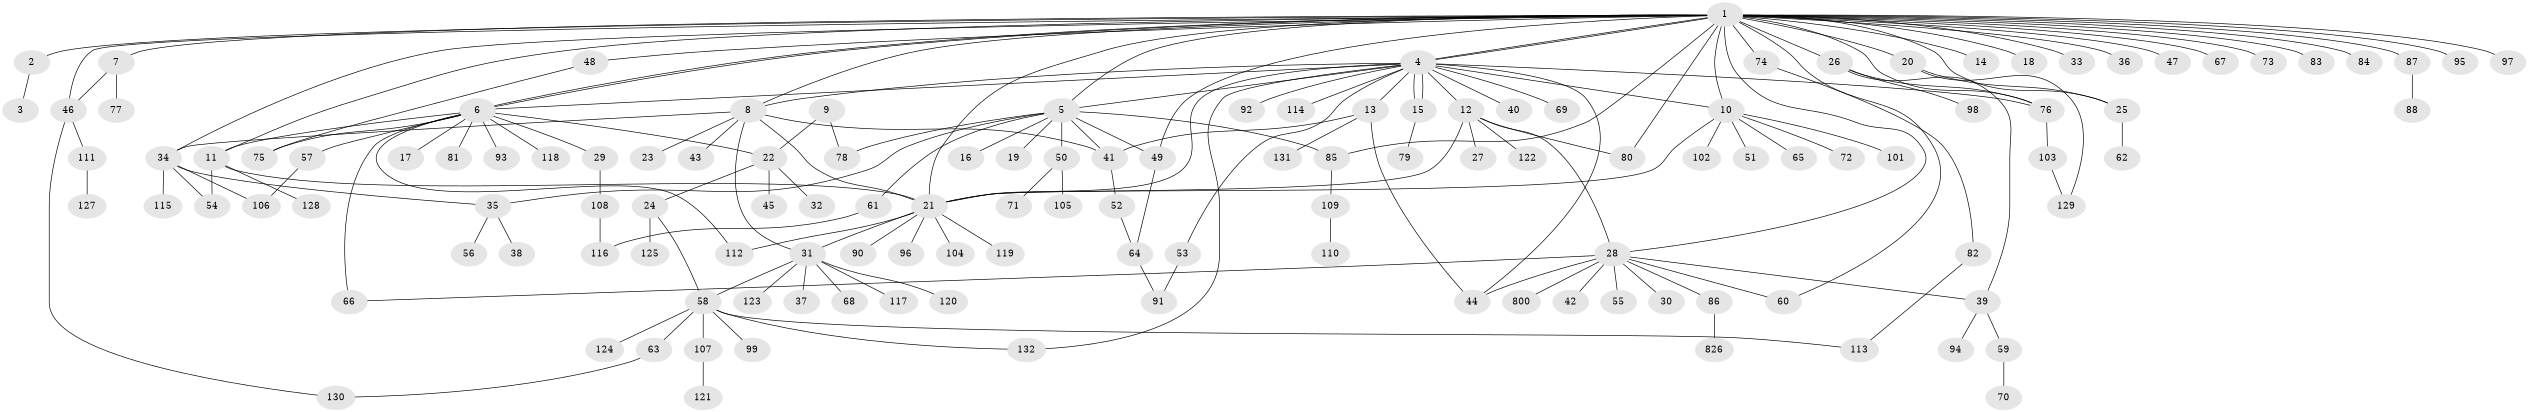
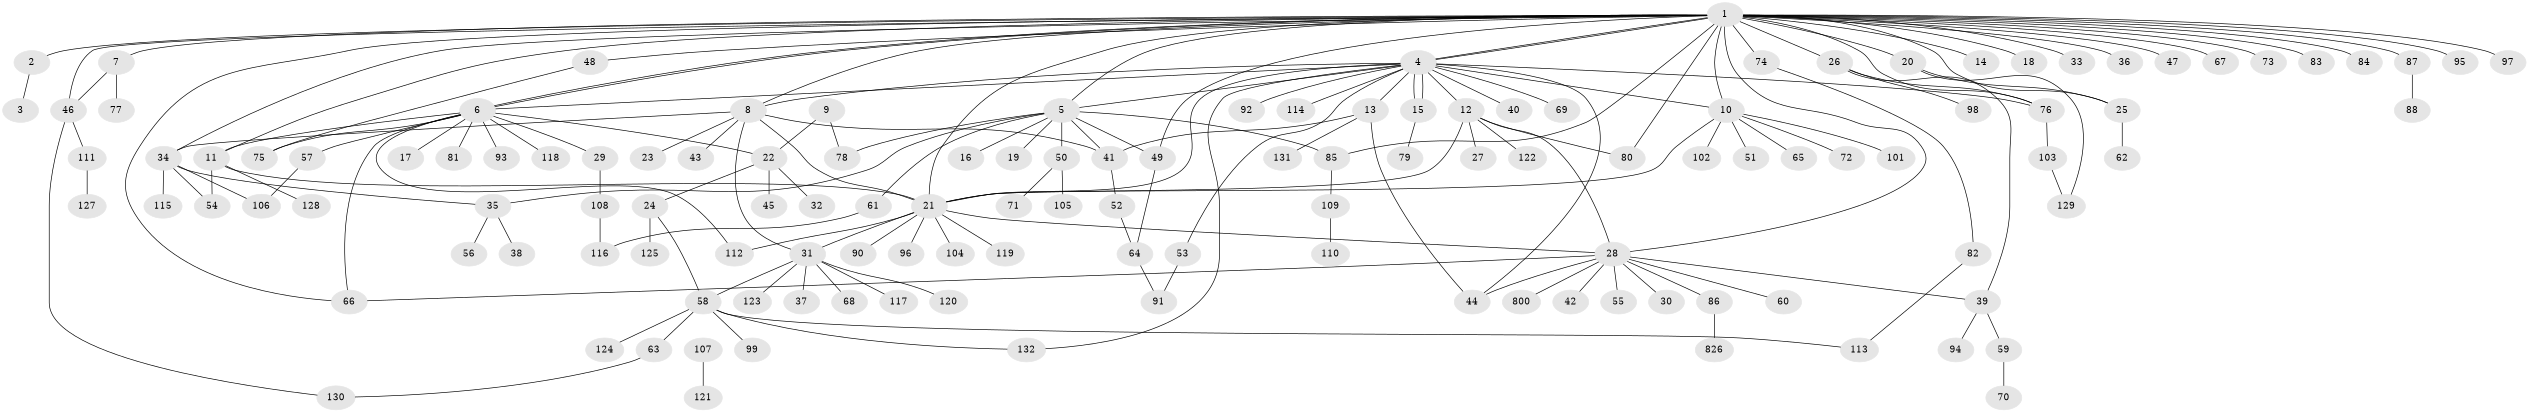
(1930, 142) -> (571, 34)
none -> (1270, 236)
(703, 326) -> none
